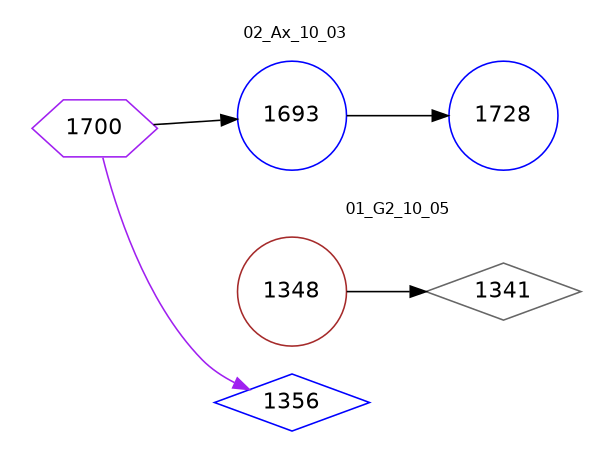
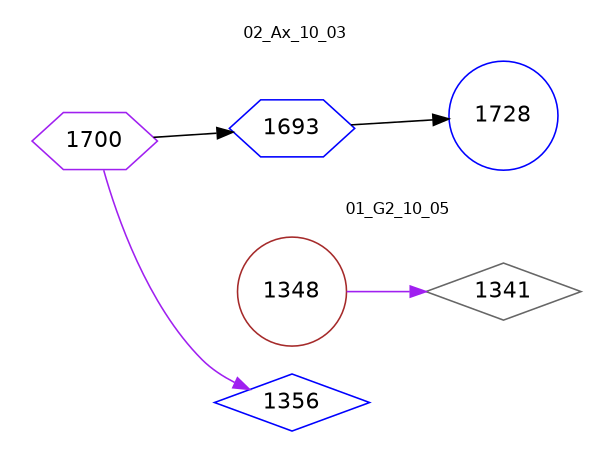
(292, 116) -> (292, 128)
(378, 292) -> (378, 292)
